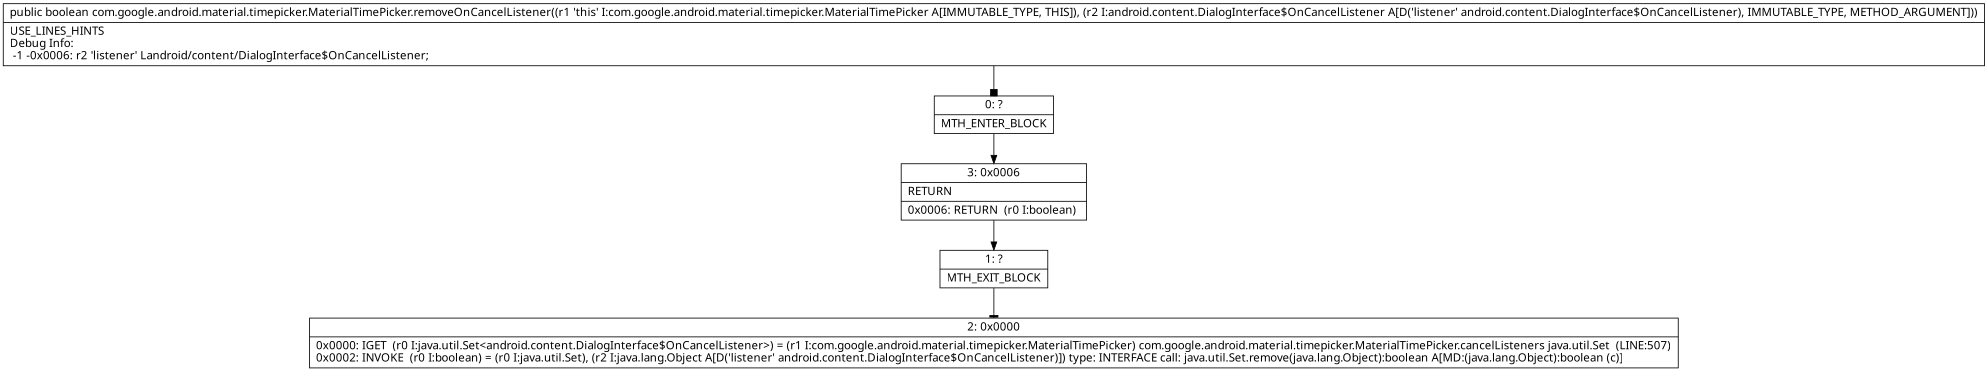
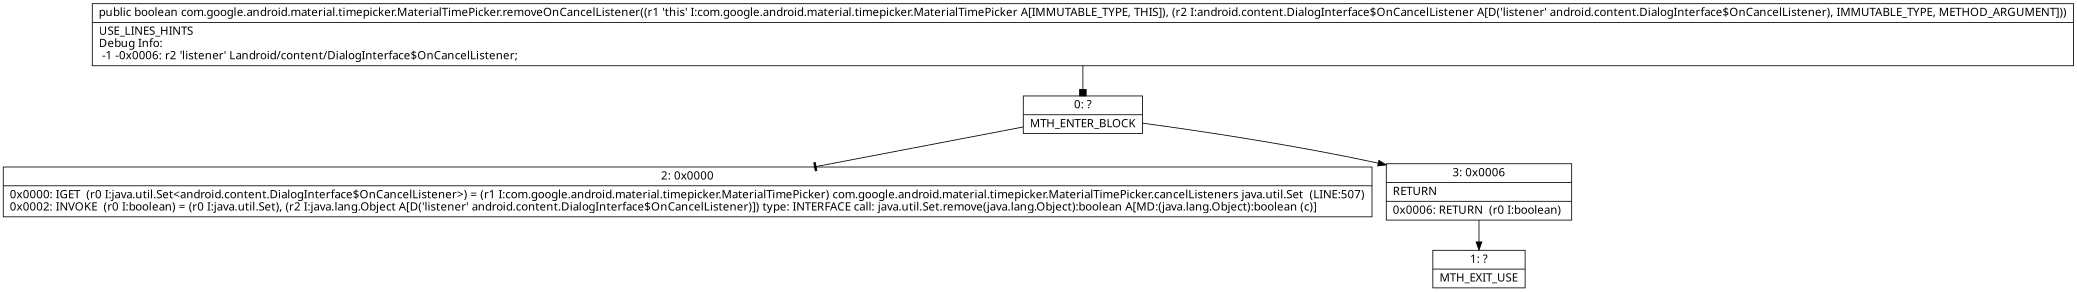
(994, 278) -> (1479, 278)
(994, 301) -> (920, 147)
